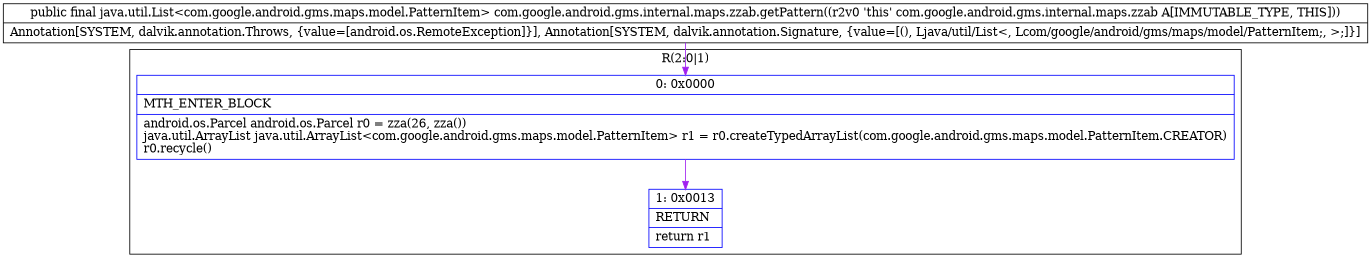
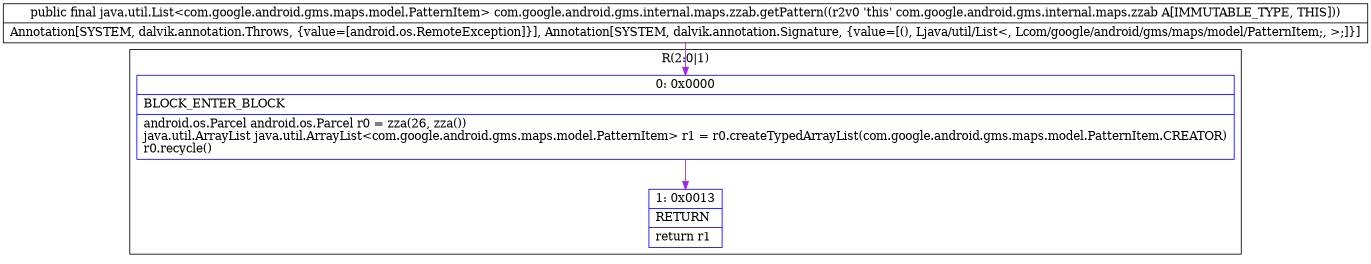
(208, 104) -> (214, 104)
